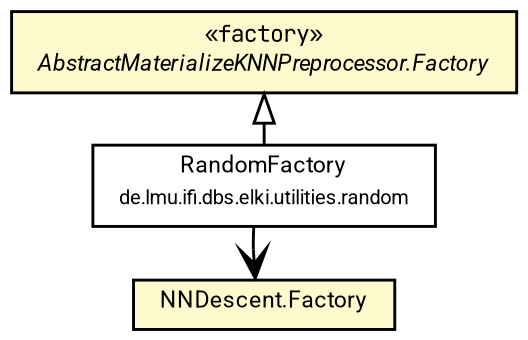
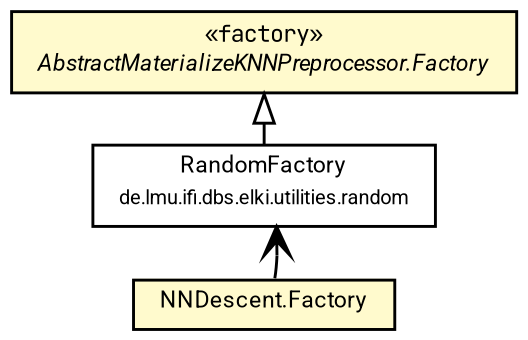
(253, 238) -> (276, 267)
